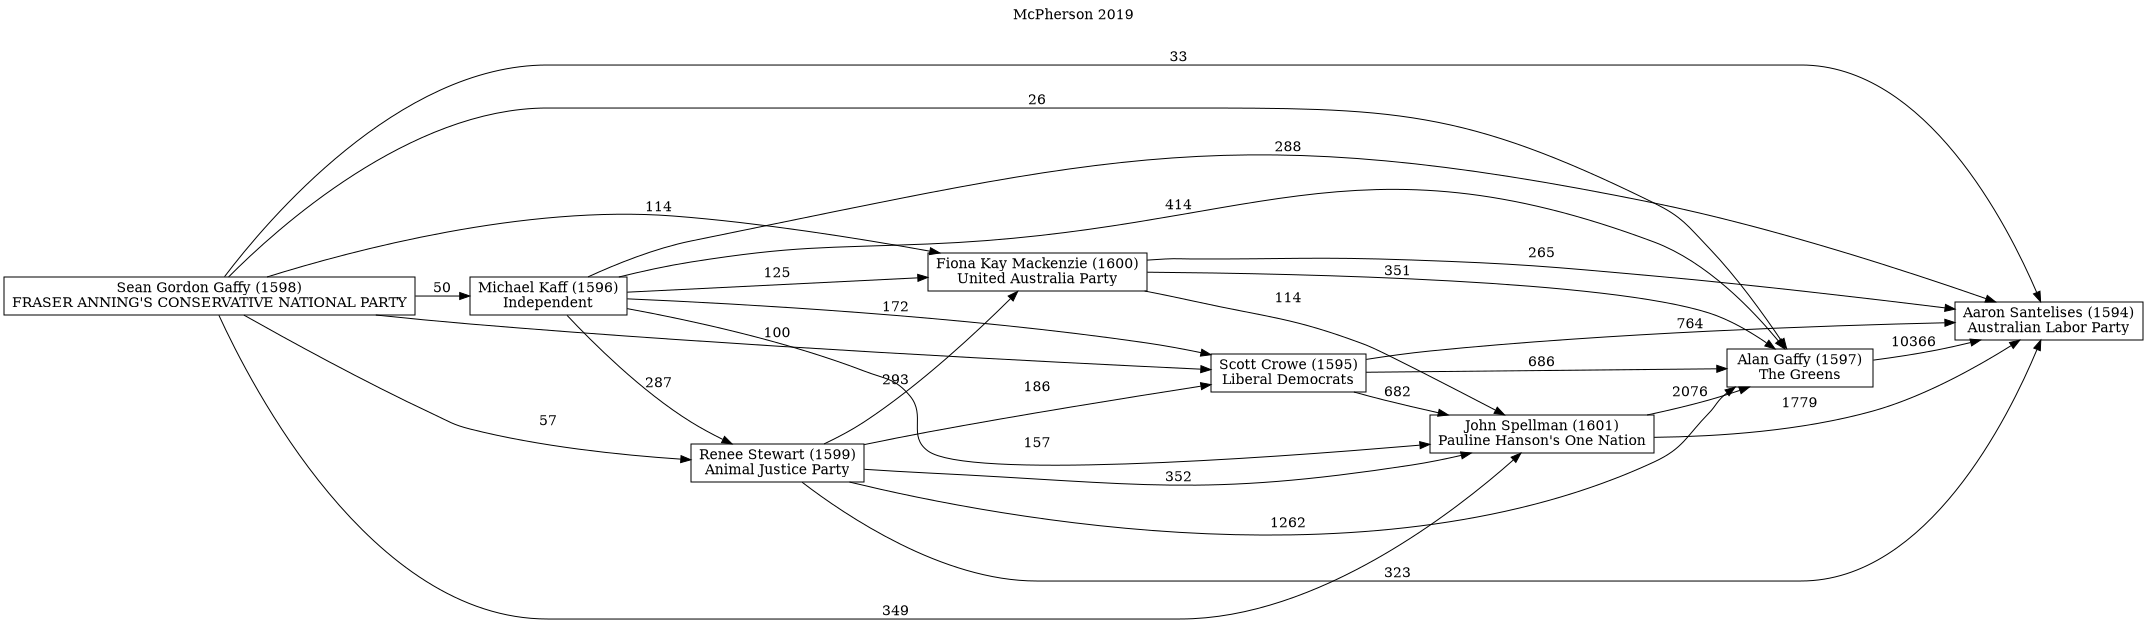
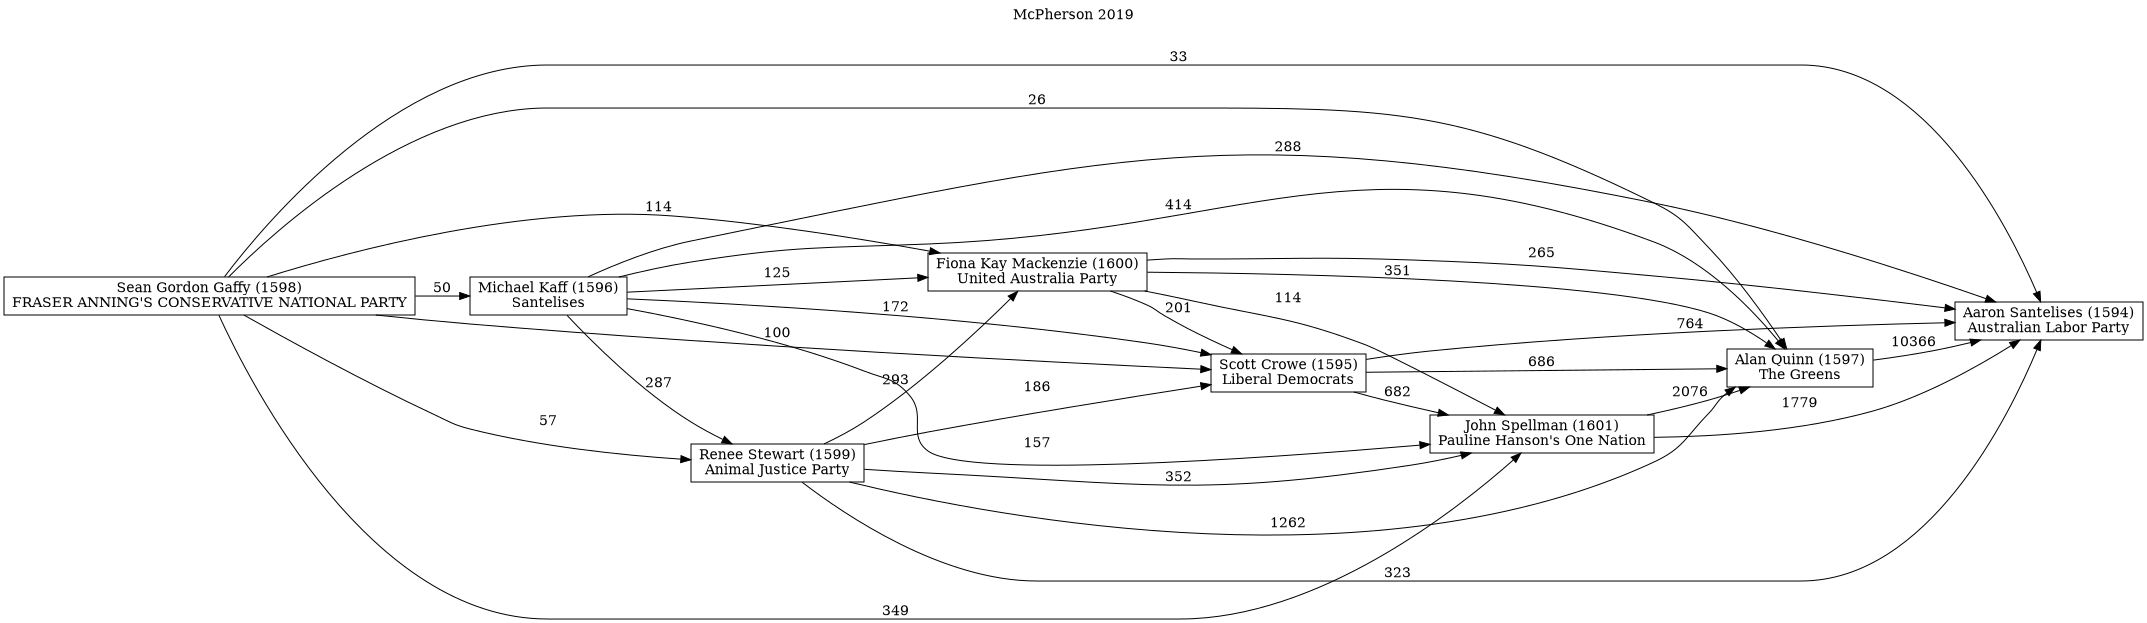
(548, 296) -> (548, 296)
none -> (1171, 320)
(1800, 368) -> (1800, 368)
